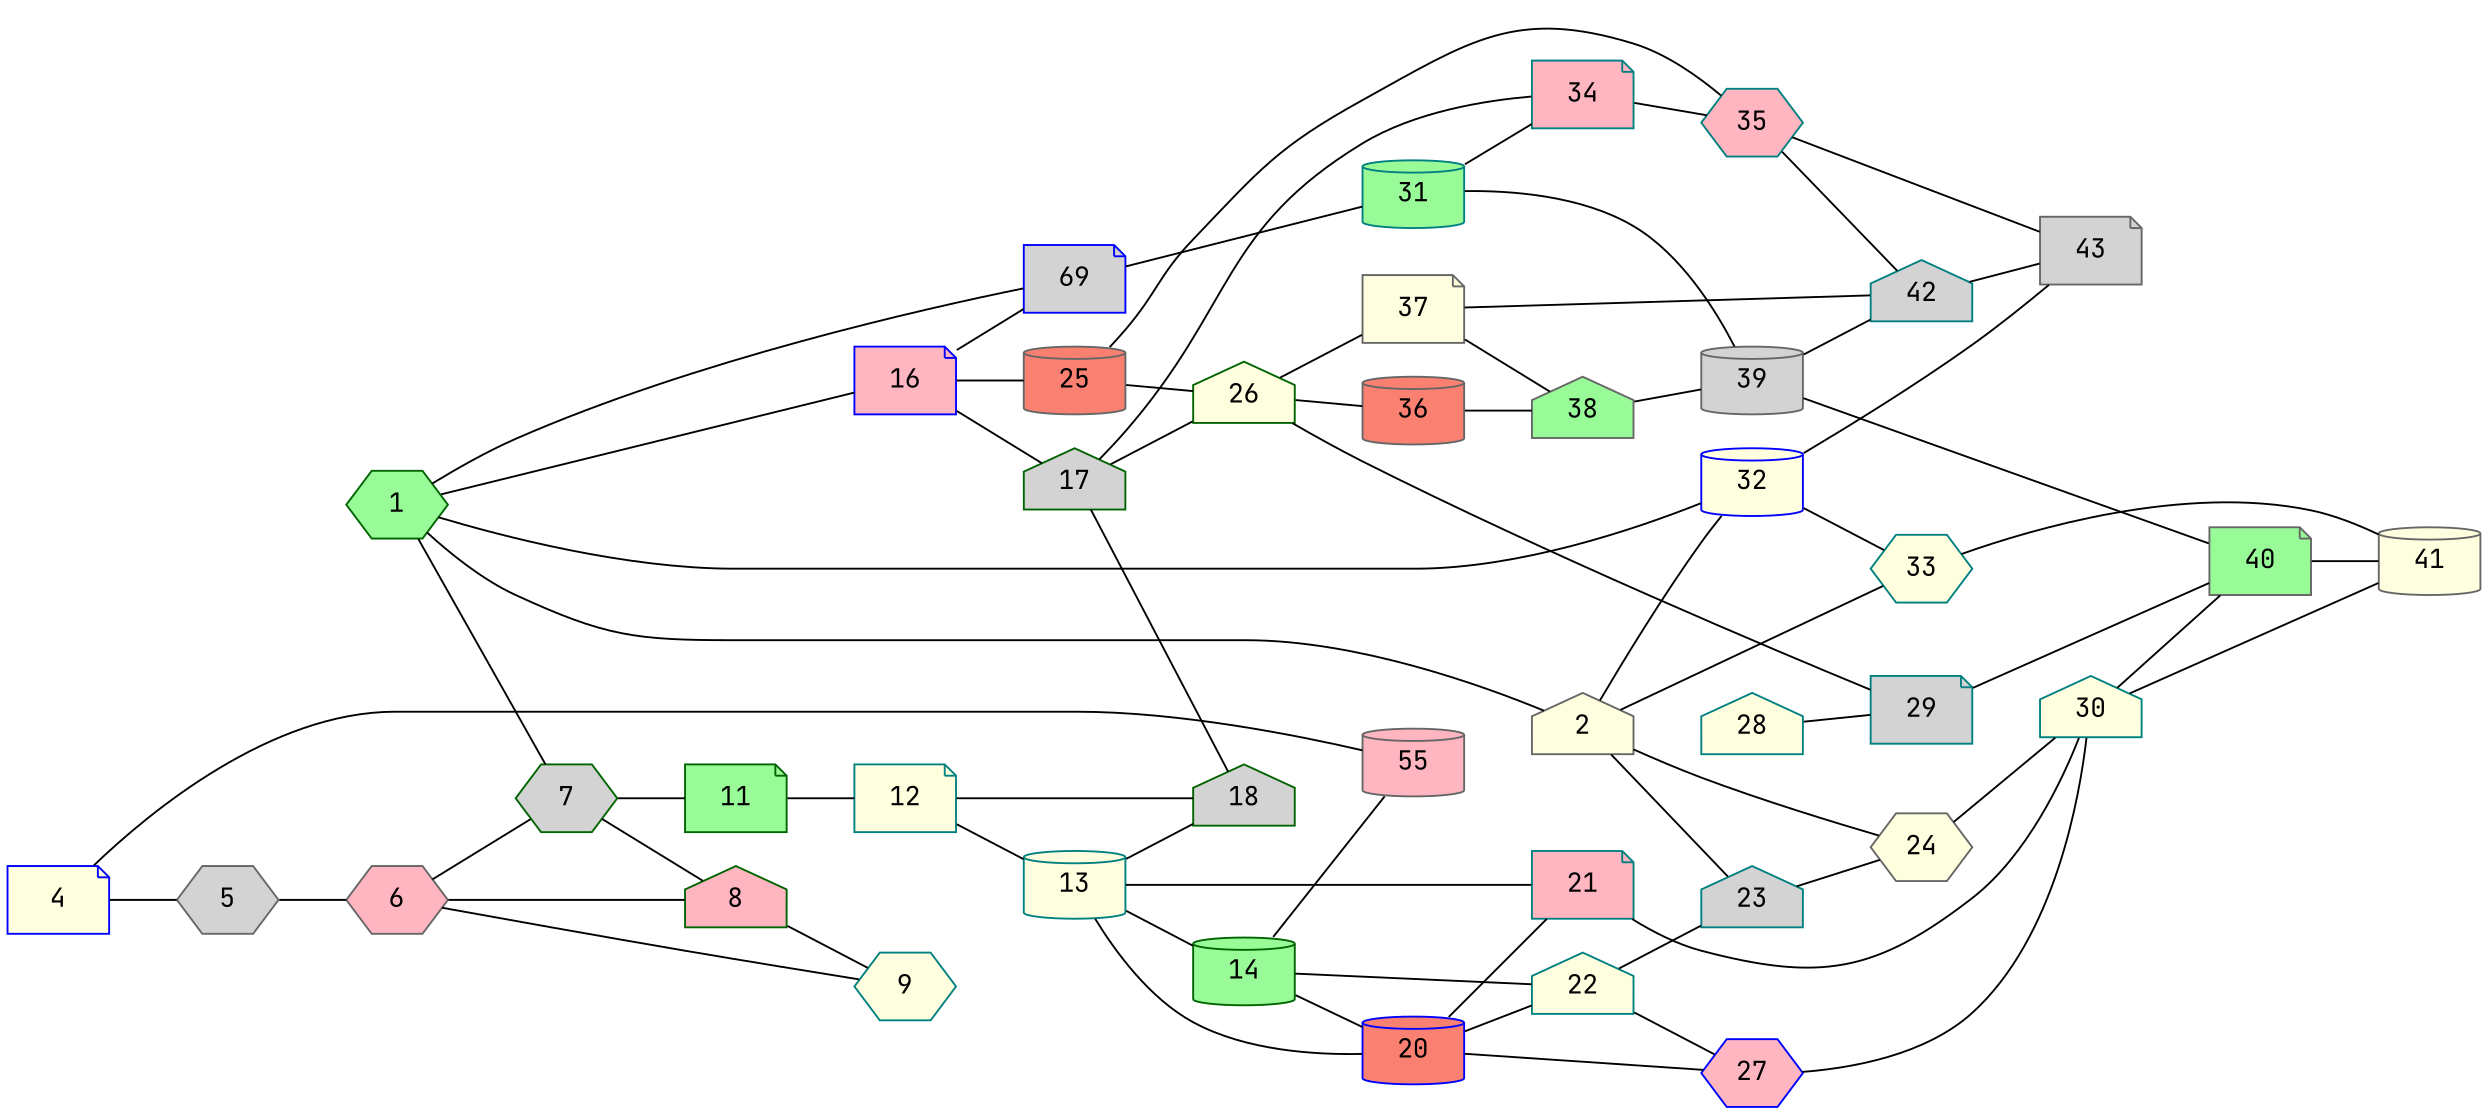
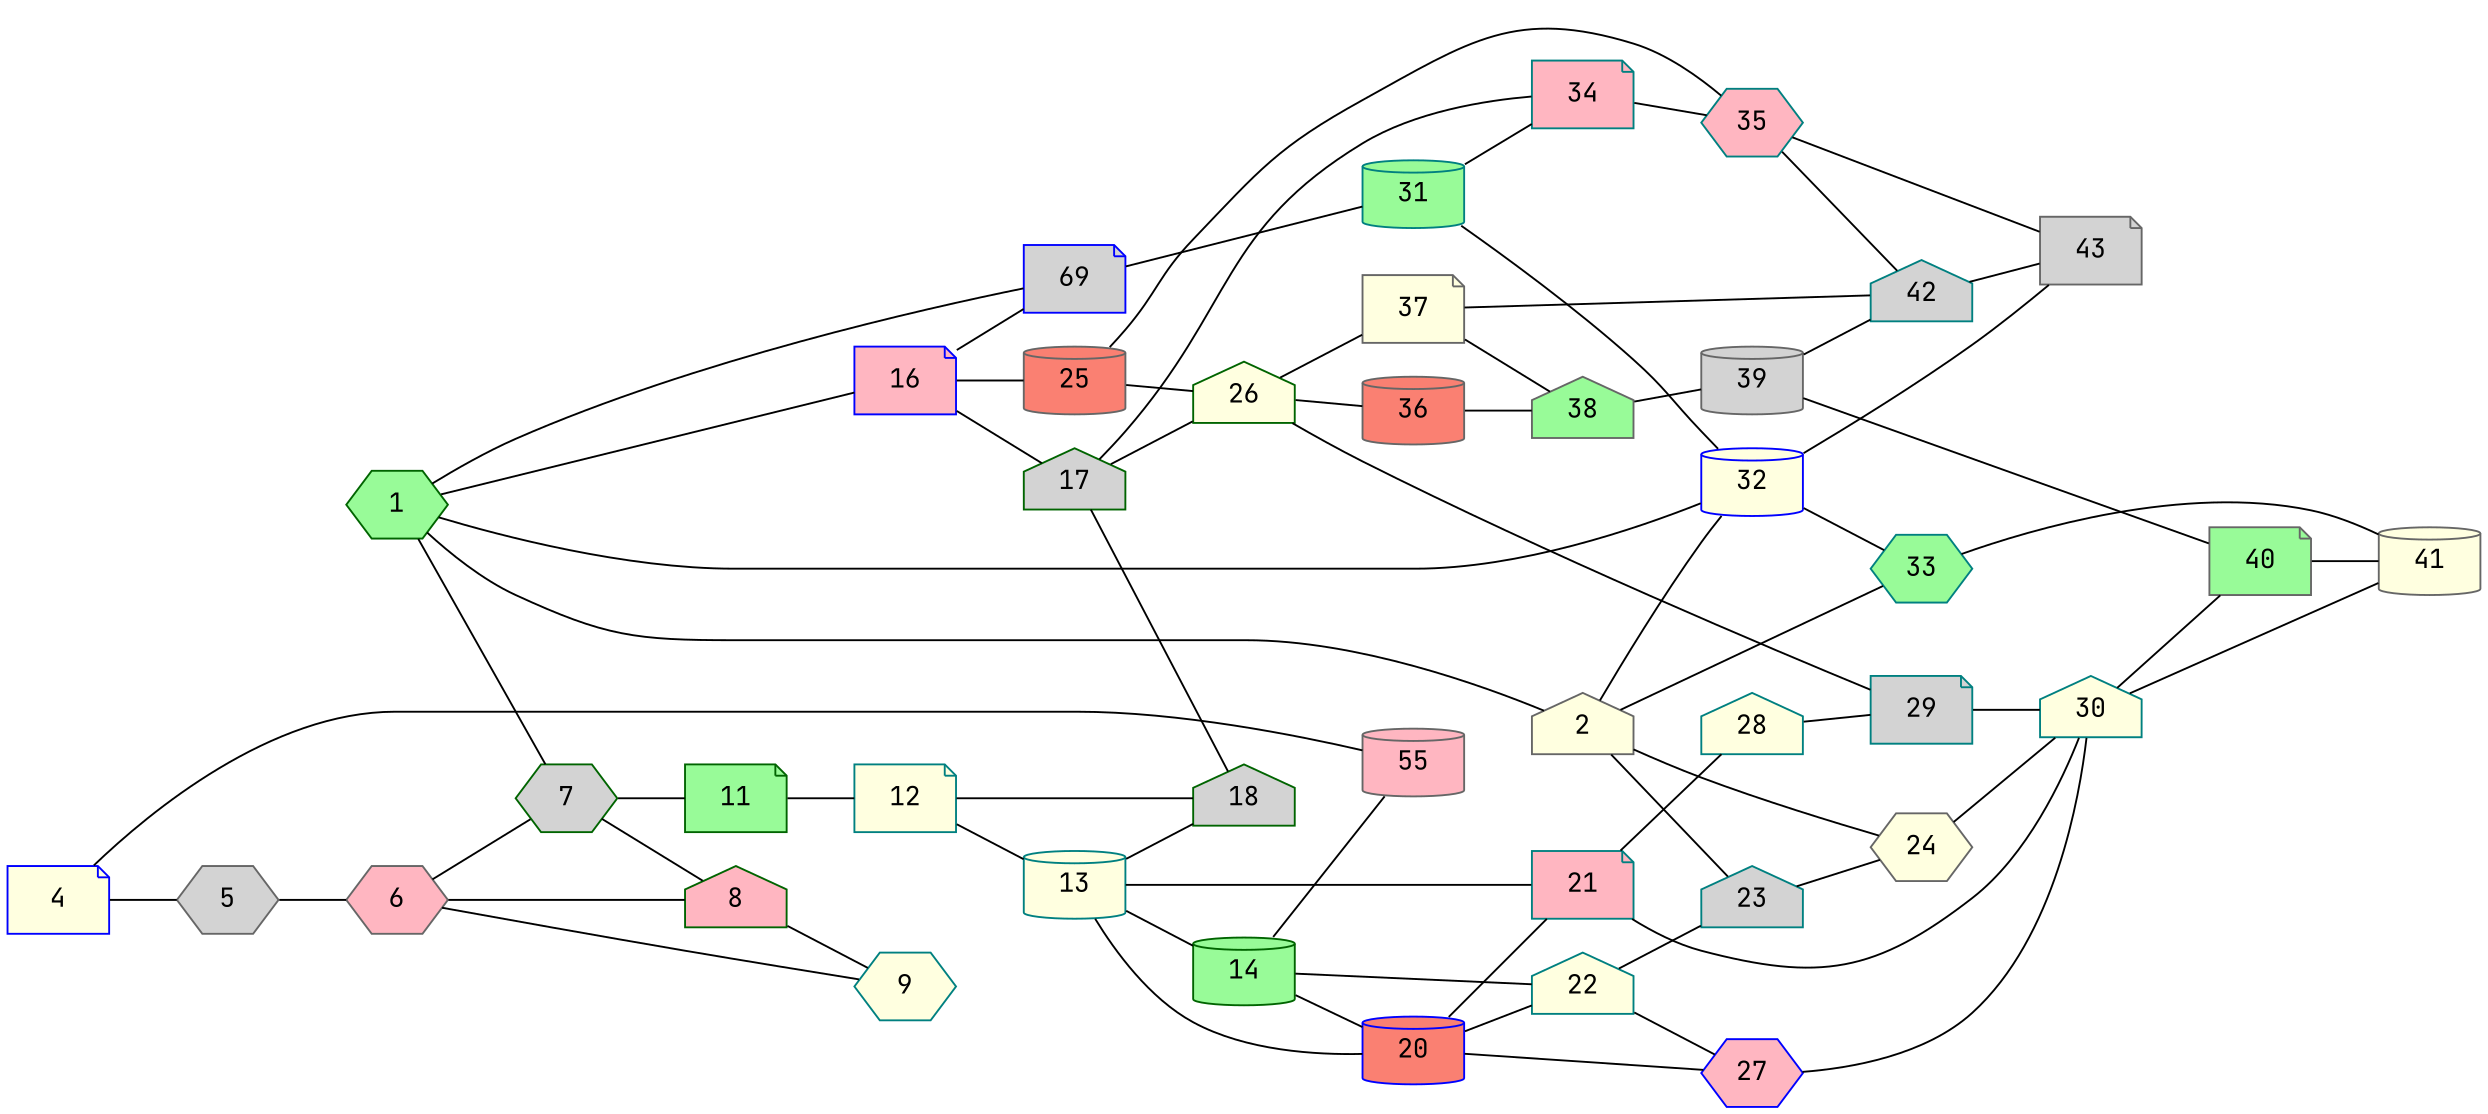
(1627, 223) -> (1597, 329)
(1921, 569) -> (1921, 569)
(2091, 635) -> (2006, 710)
none -> (1674, 800)
